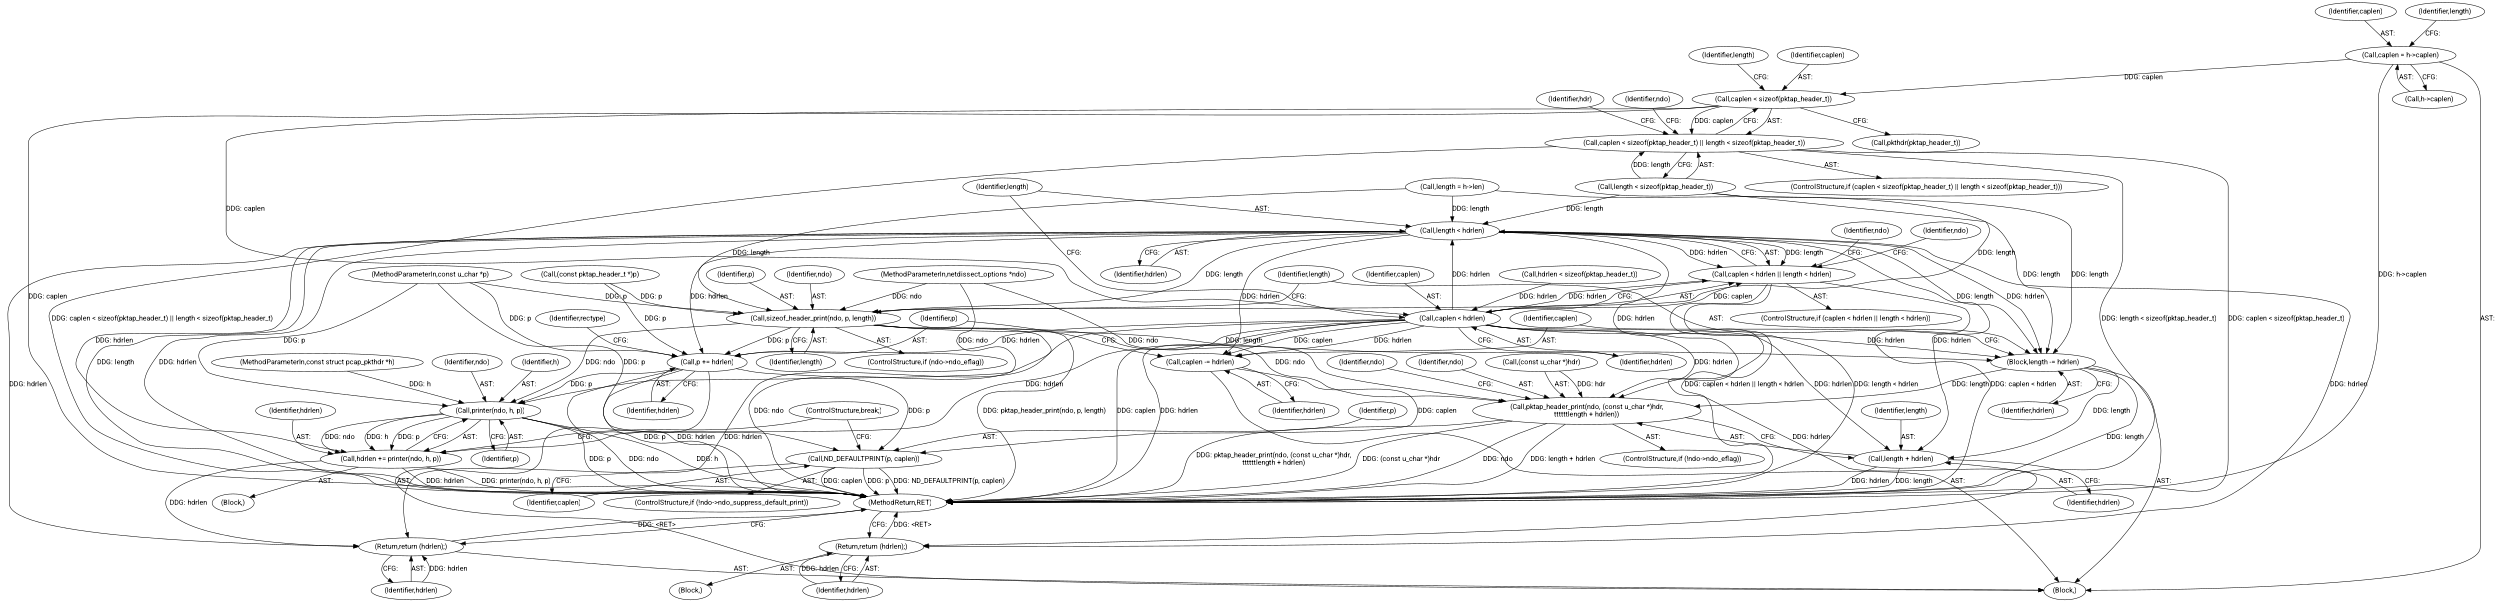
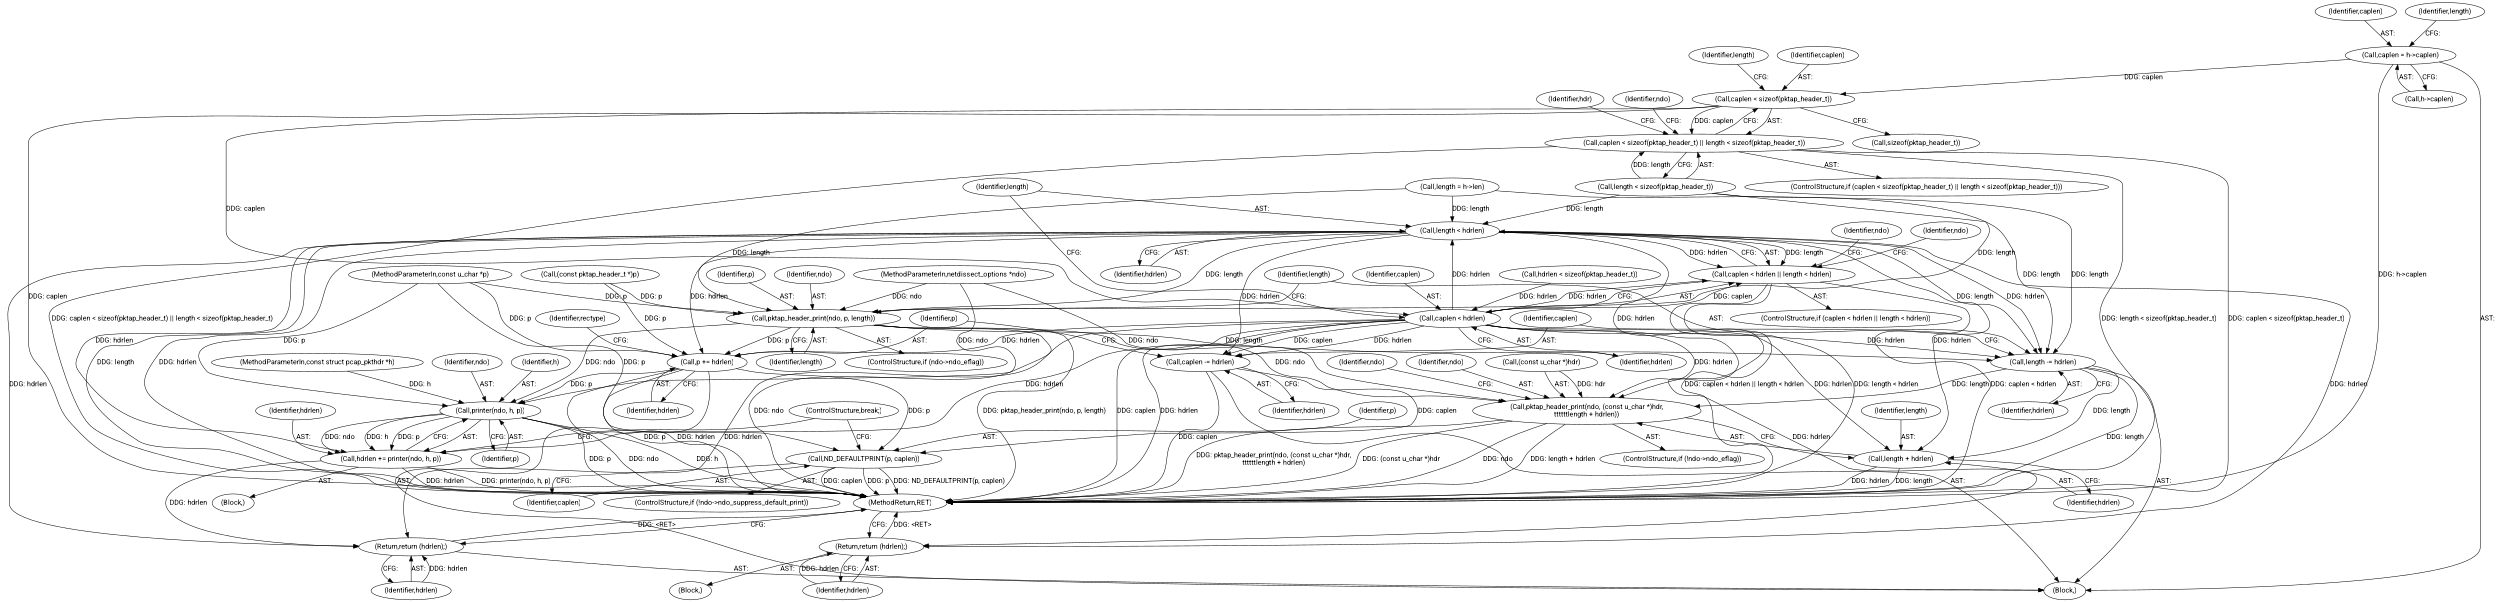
(1916, 143) -> (1916, 143)
(813, 319) -> (813, 319)
(2043, 362) -> (2043, 362)
none -> (1147, 487)
